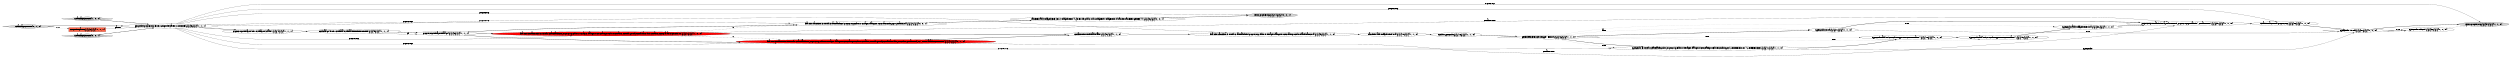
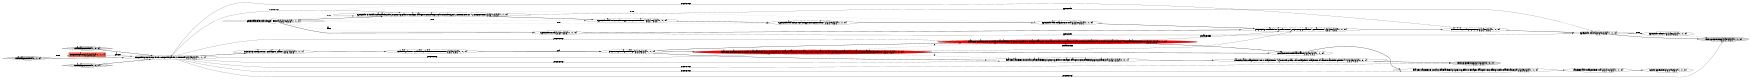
(2088, 32) -> (1067, 34)
(1498, 36) -> none
